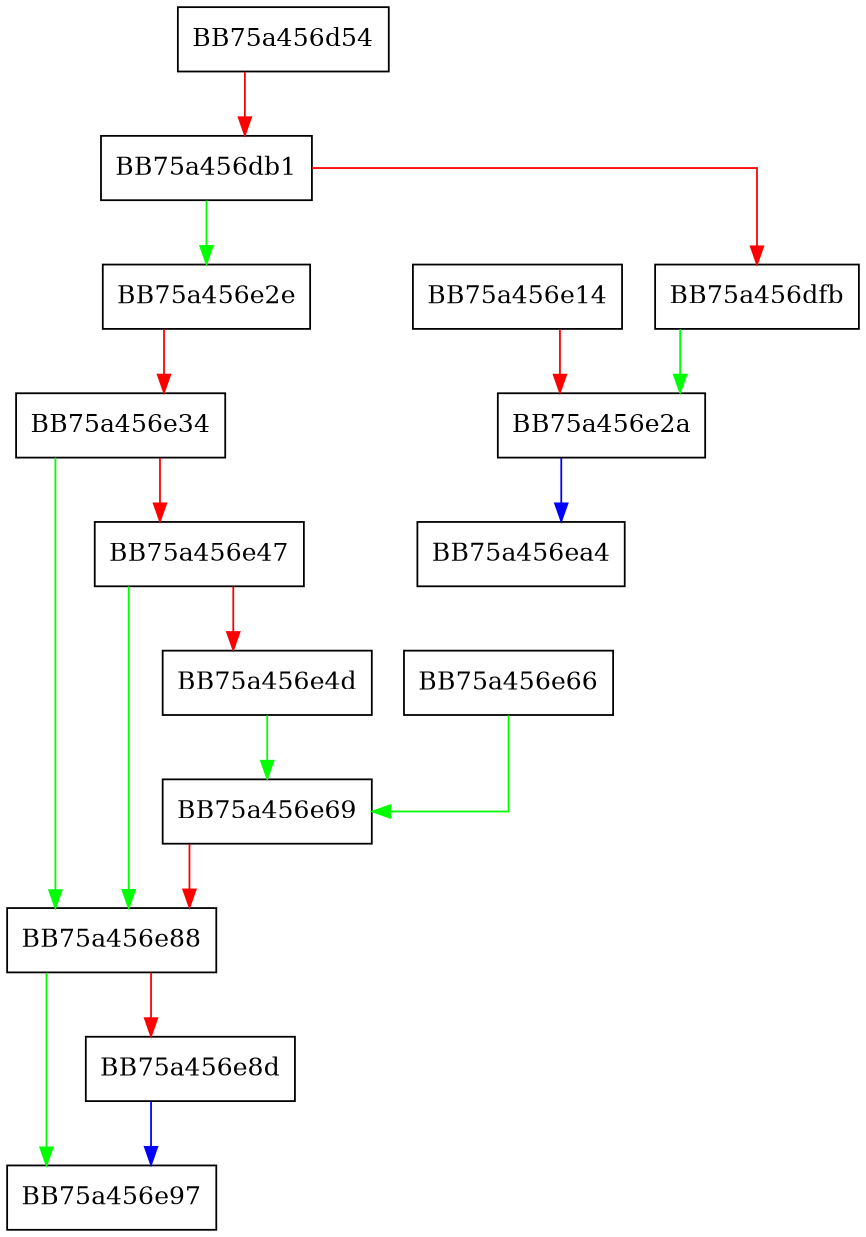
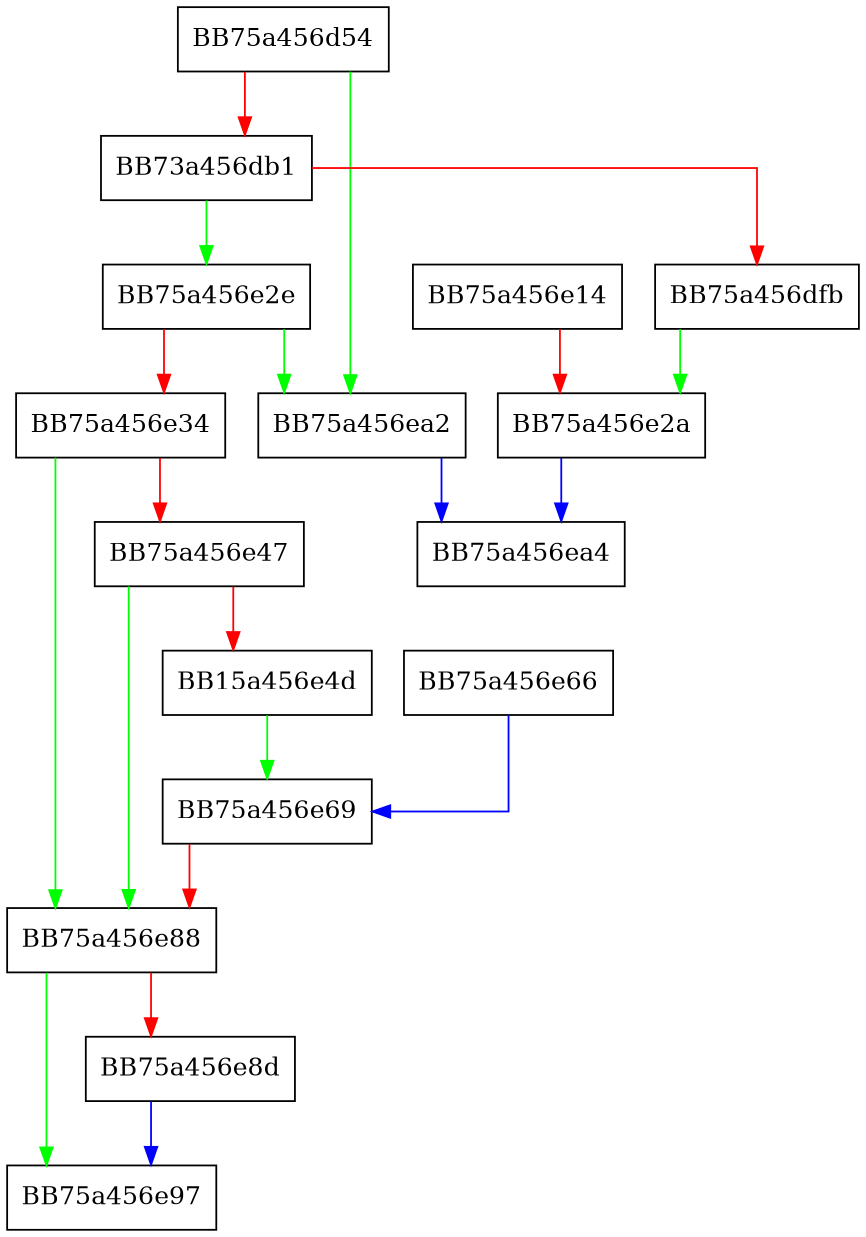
(206, 168) -> (206, 168)
none -> (362, 425)
(267, 683) -> (267, 683)
(498, 812) -> (498, 812)
